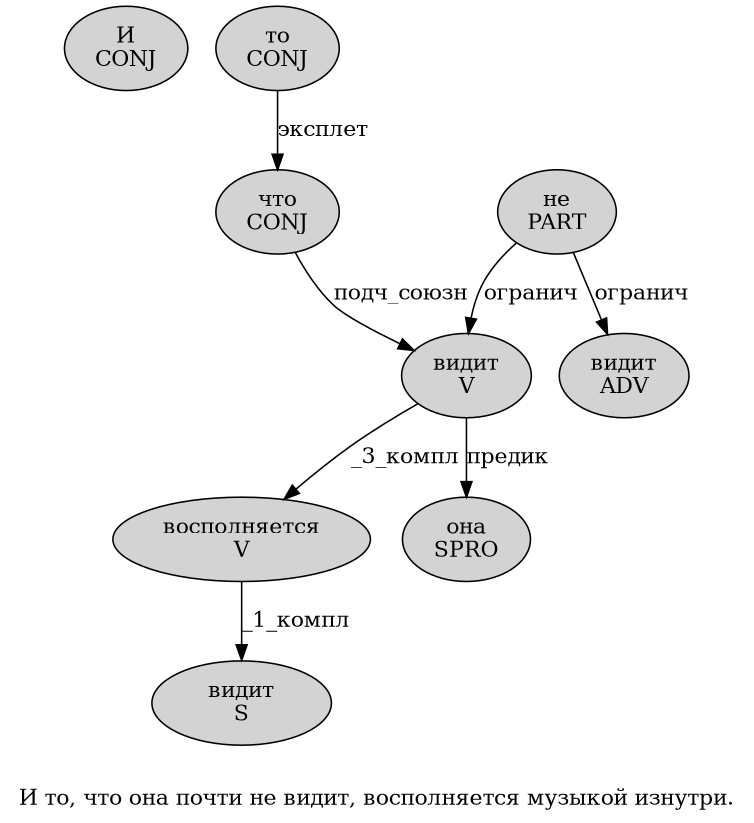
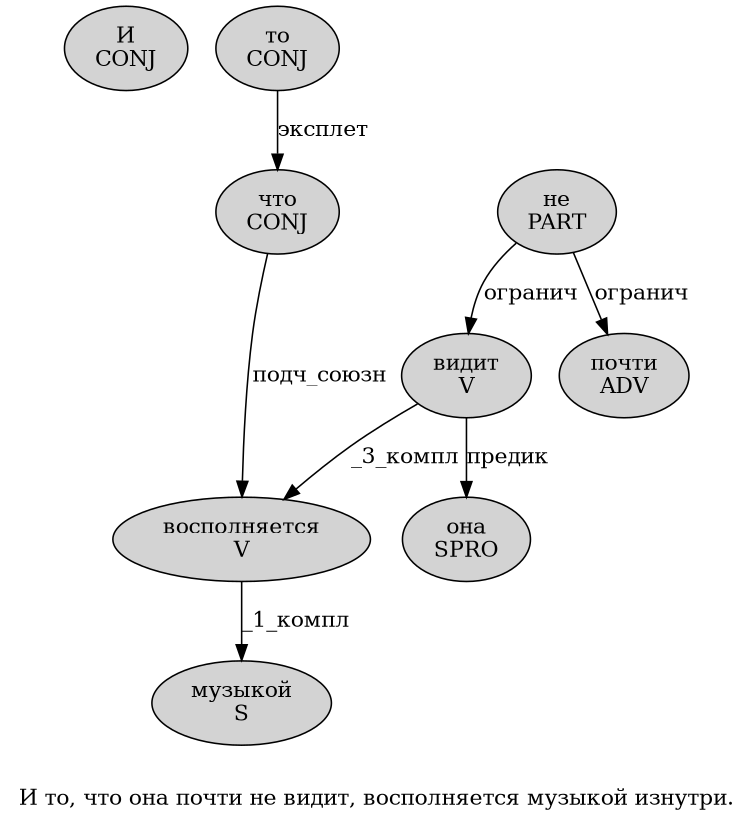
(338, 309) -> (249, 367)
(624, 376) -> (624, 376)
(242, 703) -> (242, 703)
